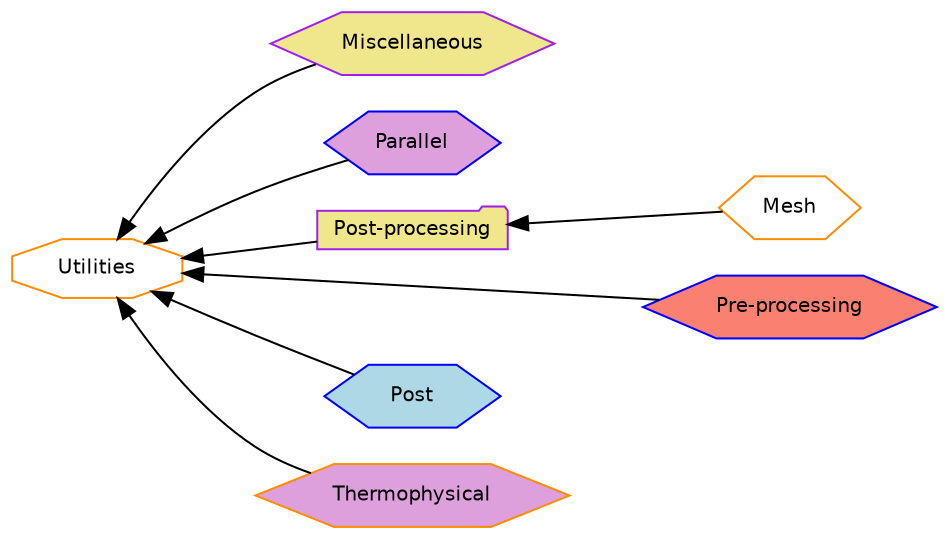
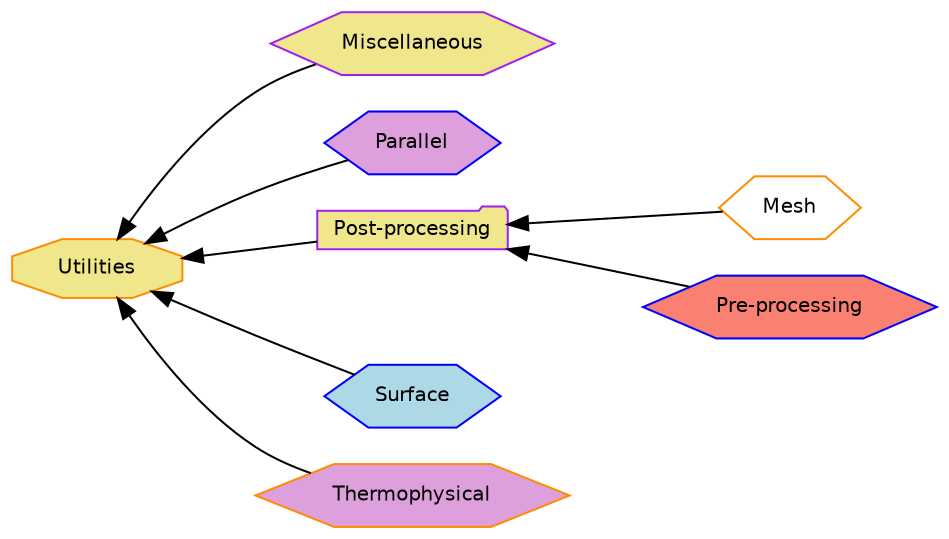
(97, 269) -> (97, 269)
(431, 287) -> (609, 270)
(413, 396) -> (413, 396)
